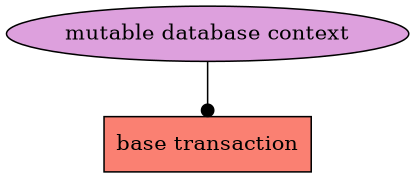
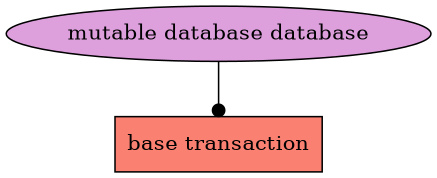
(208, 34) -> (219, 34)
